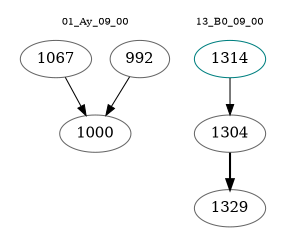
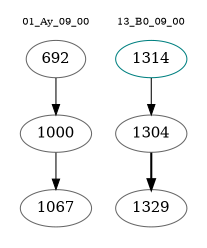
(140, 59) -> (56, 59)
(73, 92) -> (56, 166)
